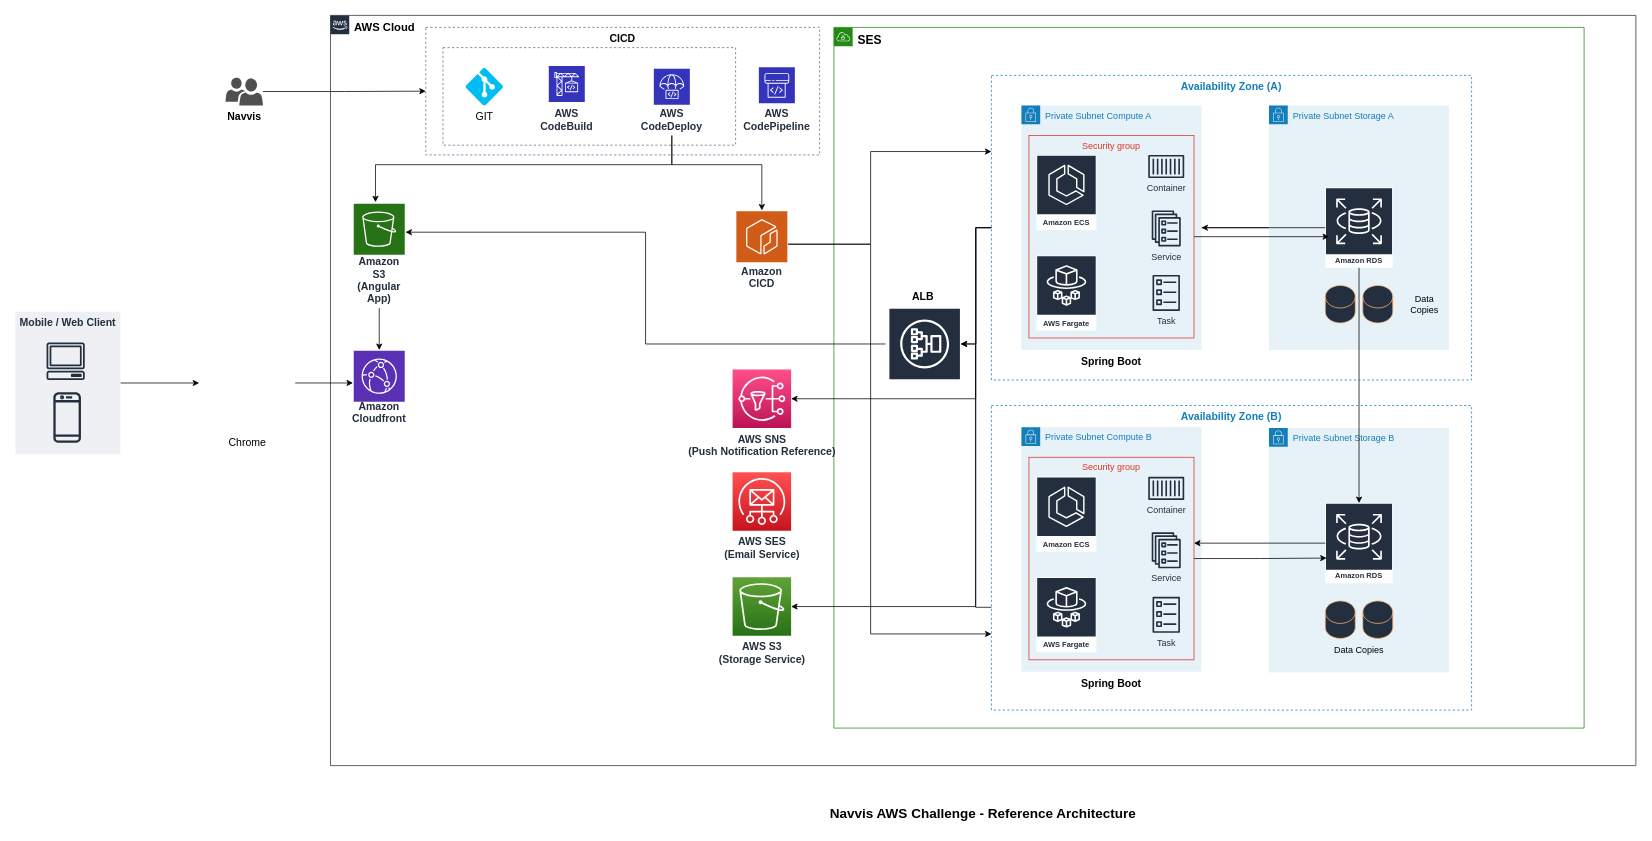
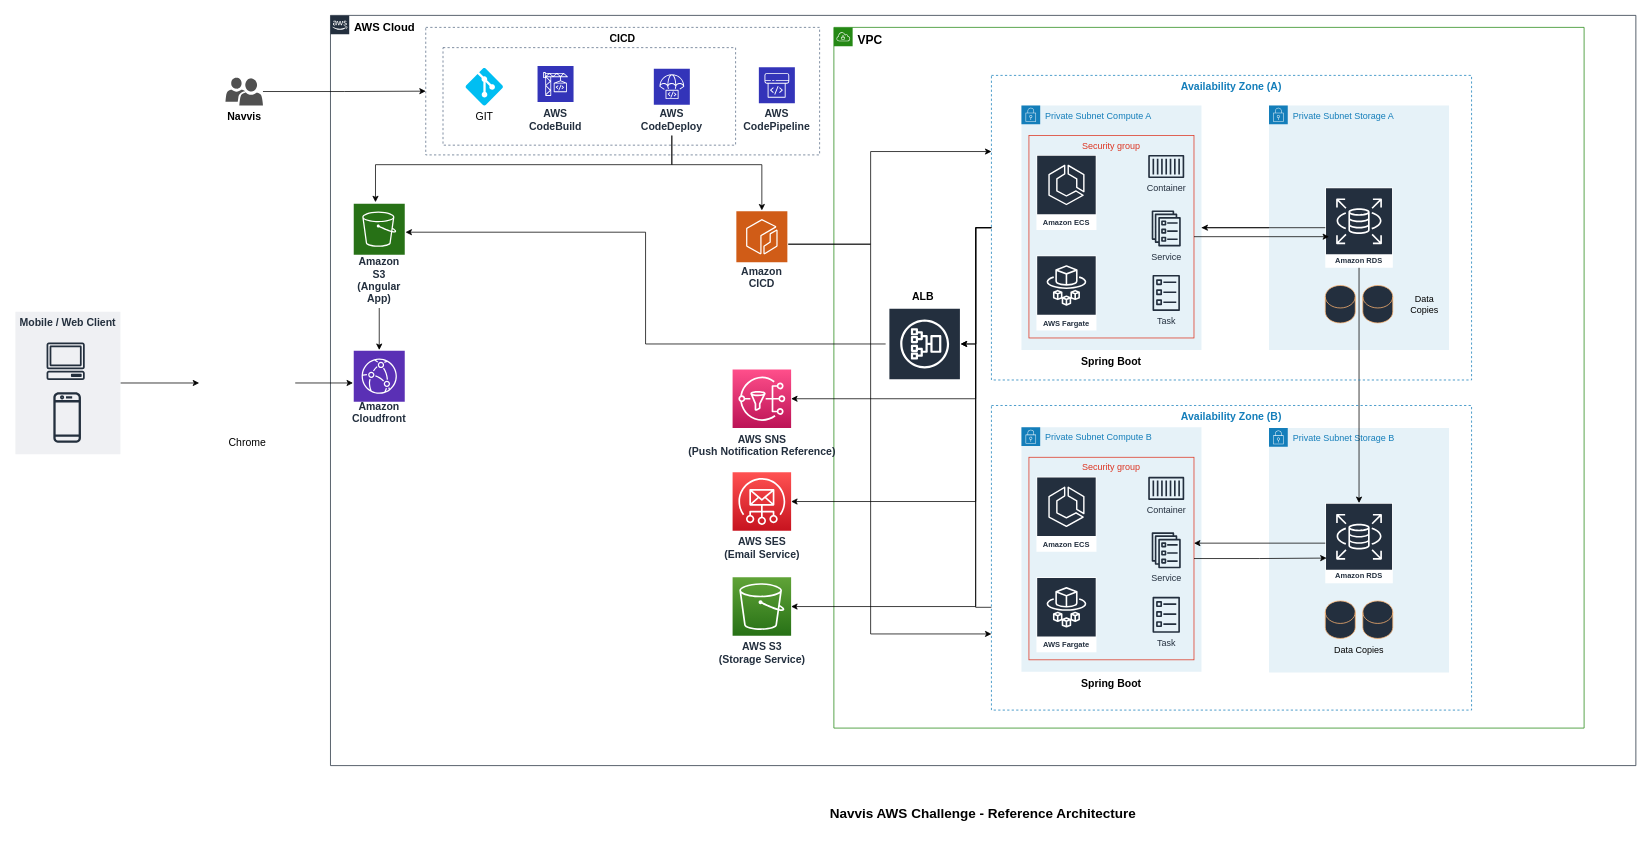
(865, 38) -> (865, 38)
(567, 100) -> (555, 100)
none -> (885, 501)
